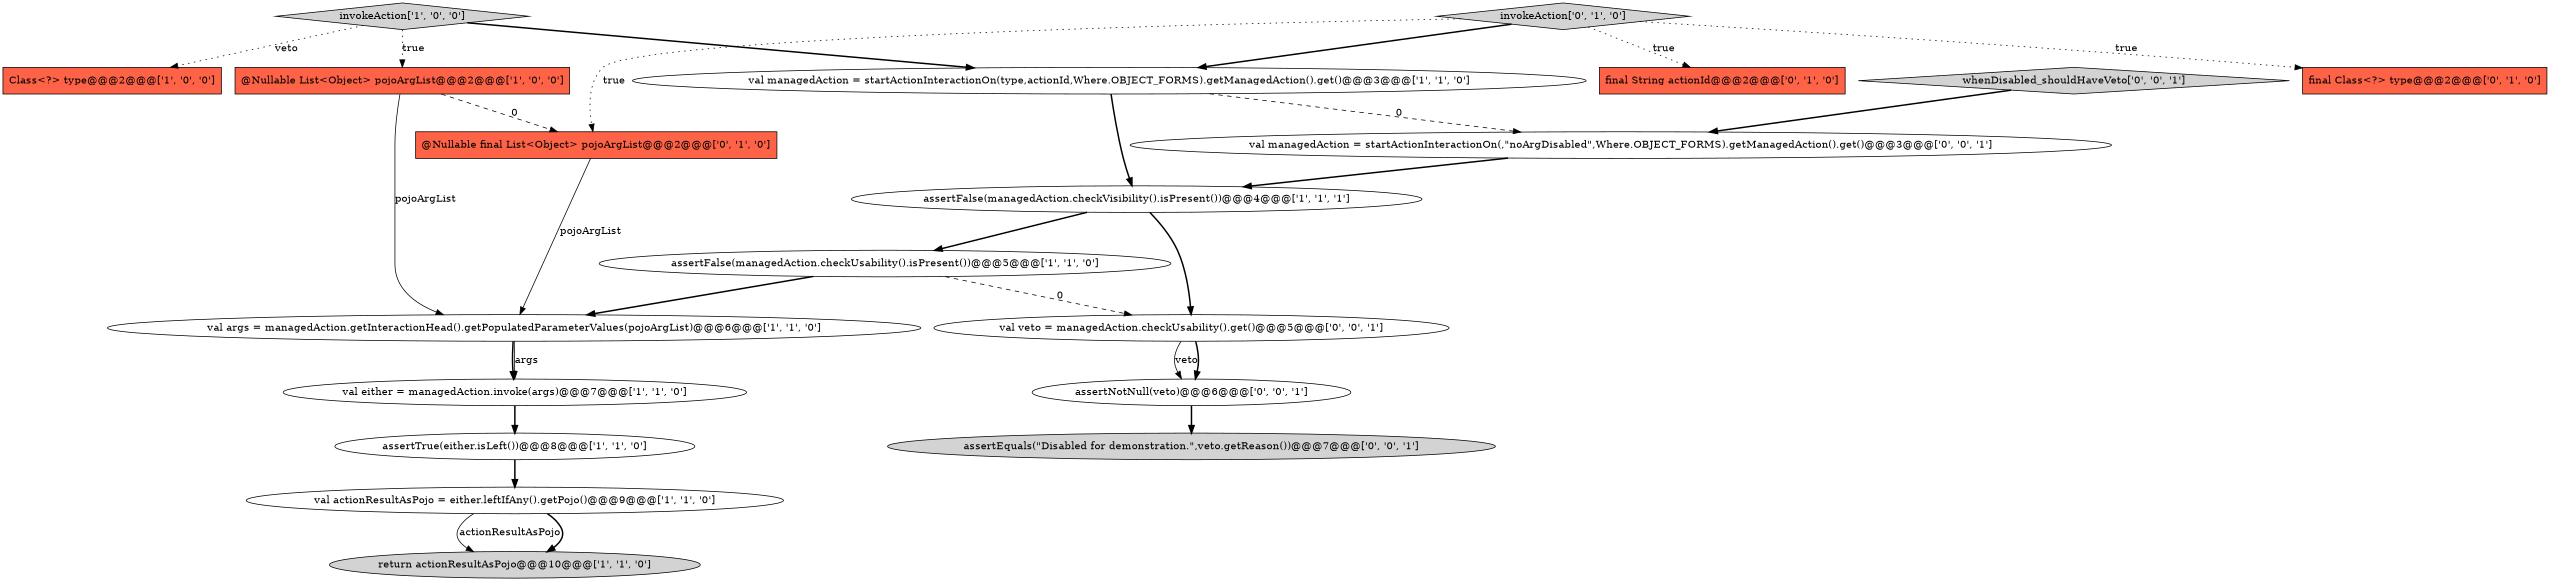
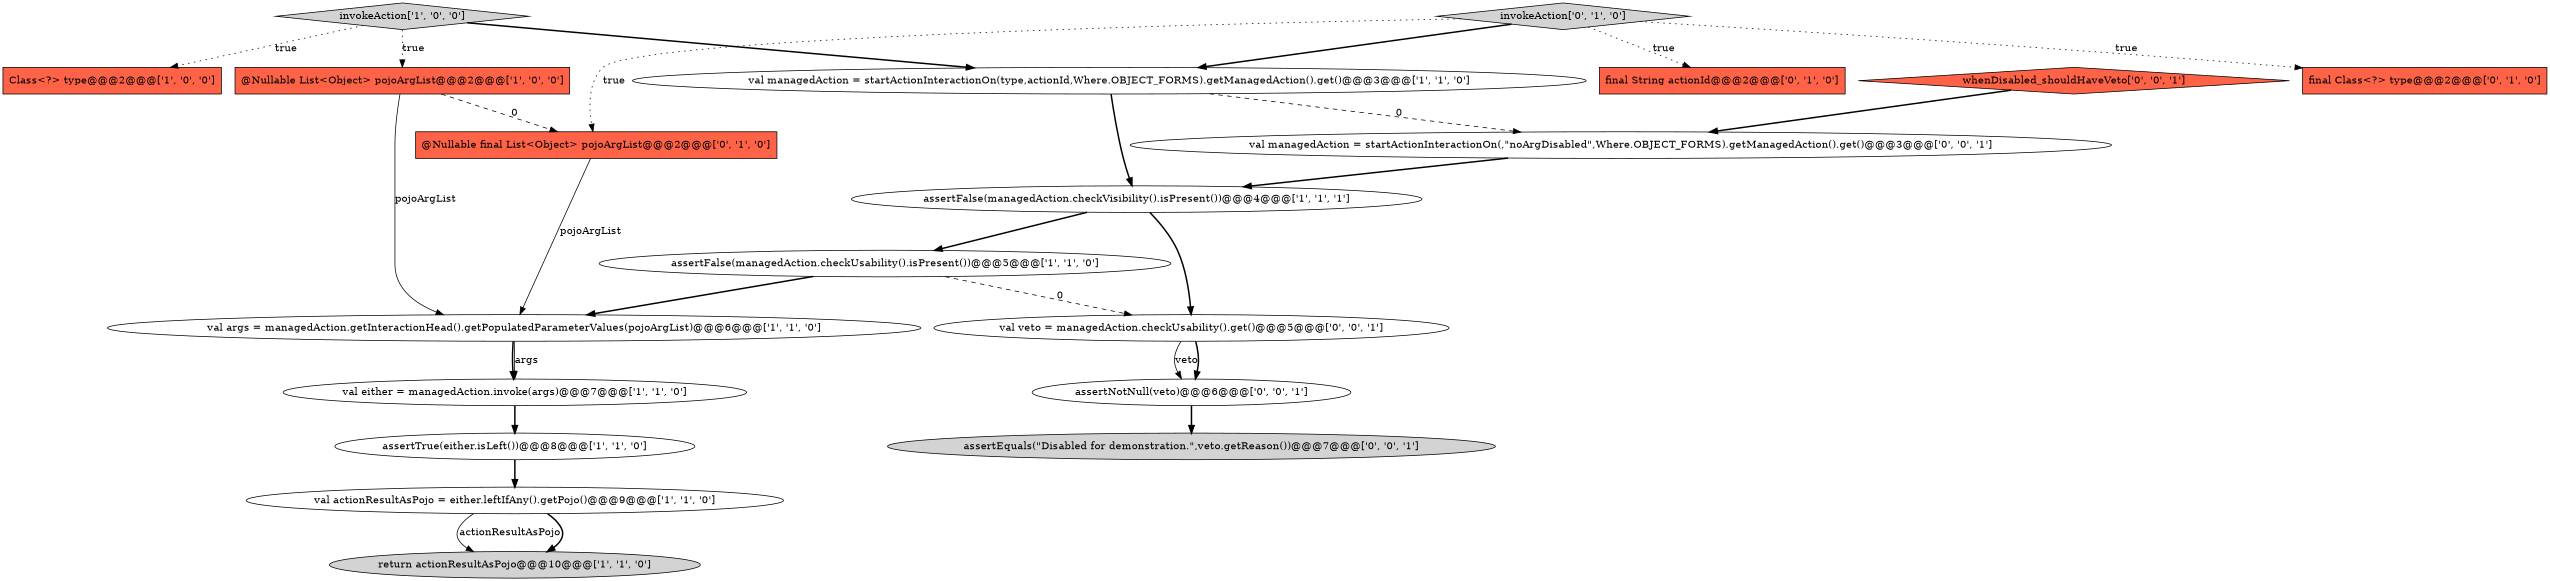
(286, 48) -> (286, 48)
(2074, 81) -> (2074, 81)
